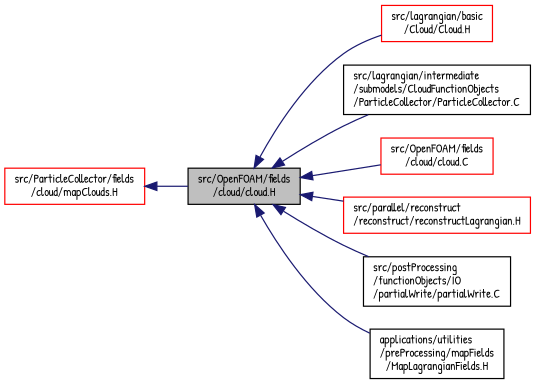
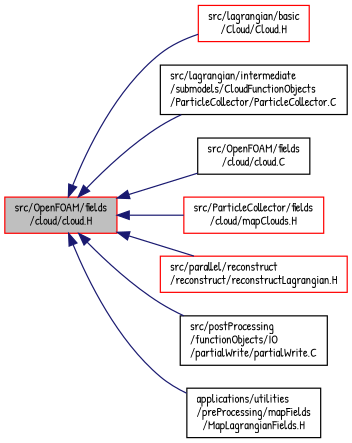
(437, 156) -> (254, 156)
(173, 186) -> (157, 215)
(244, 186) -> (61, 215)
